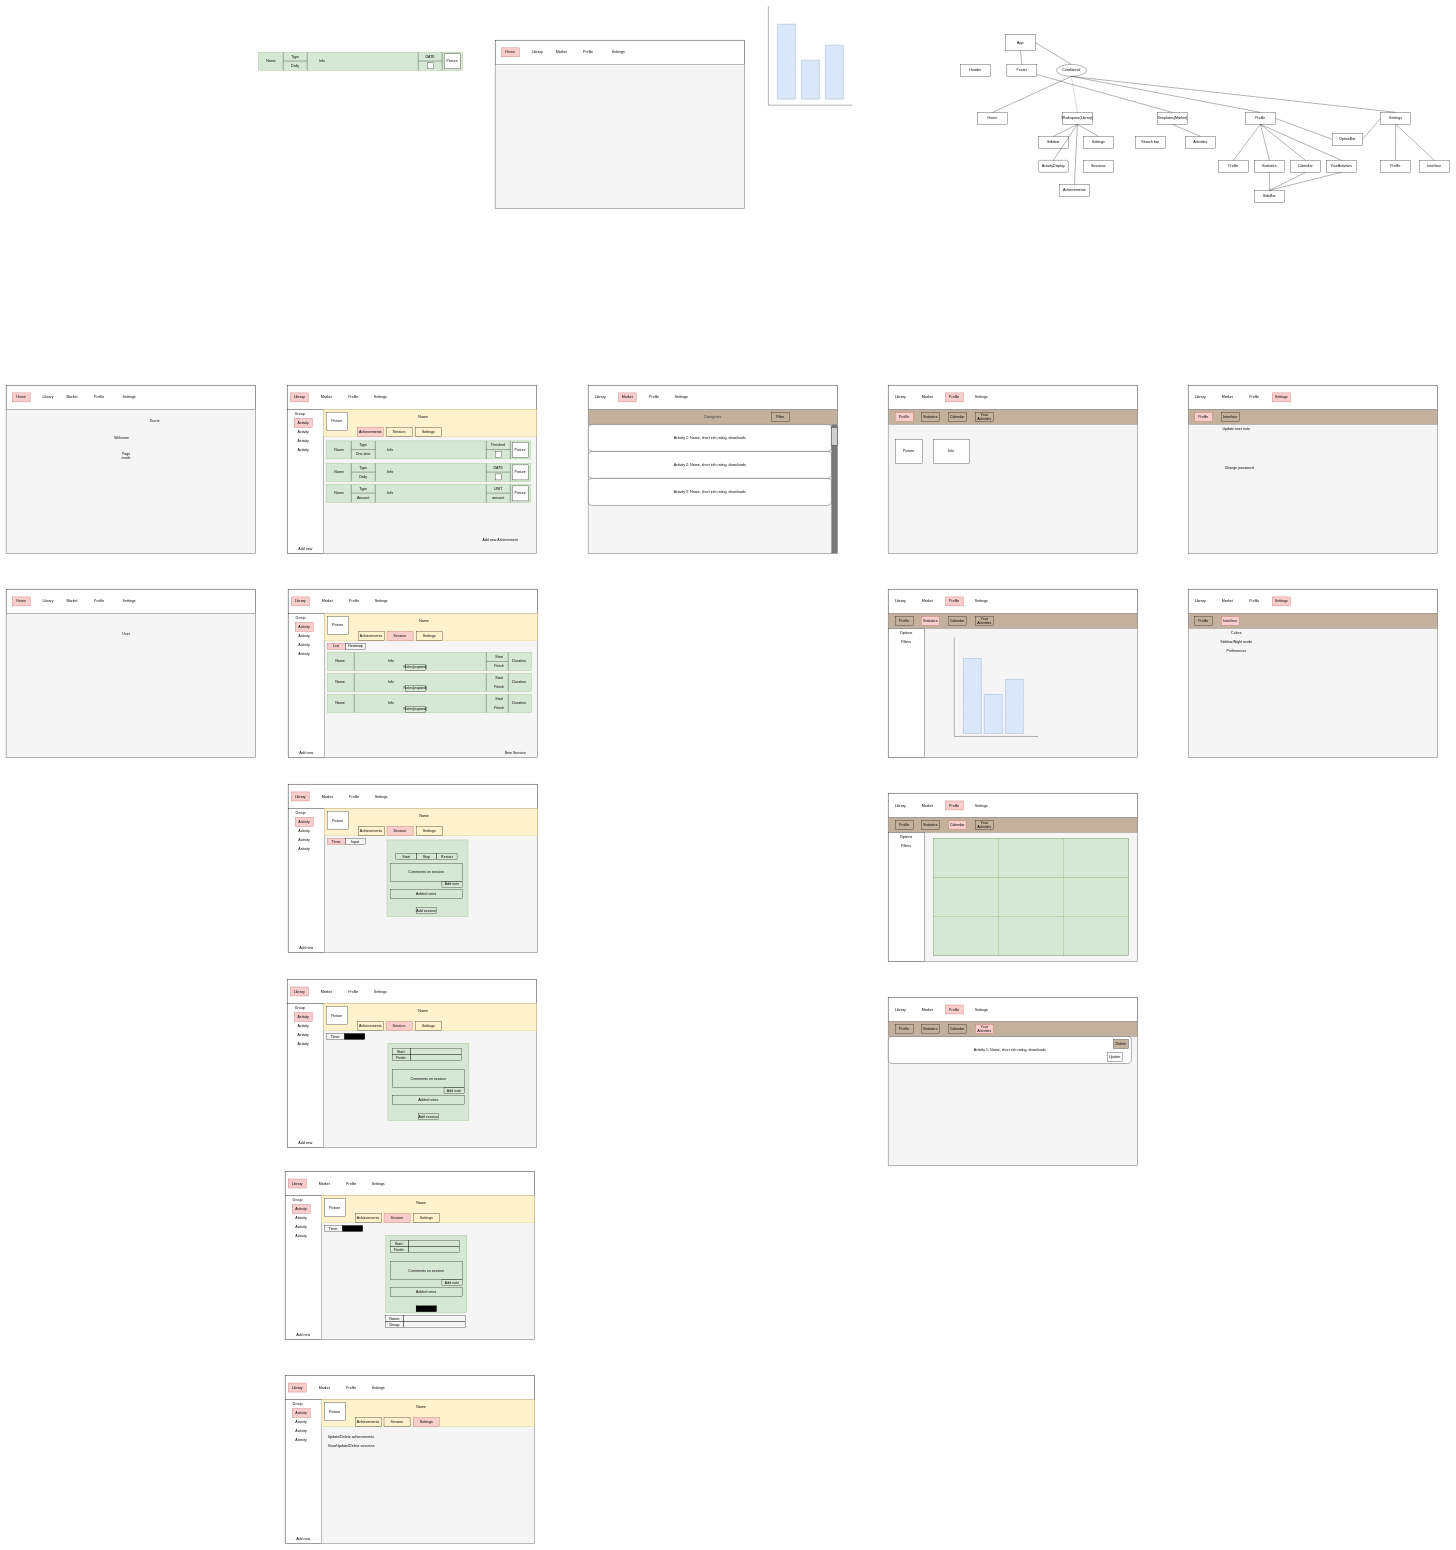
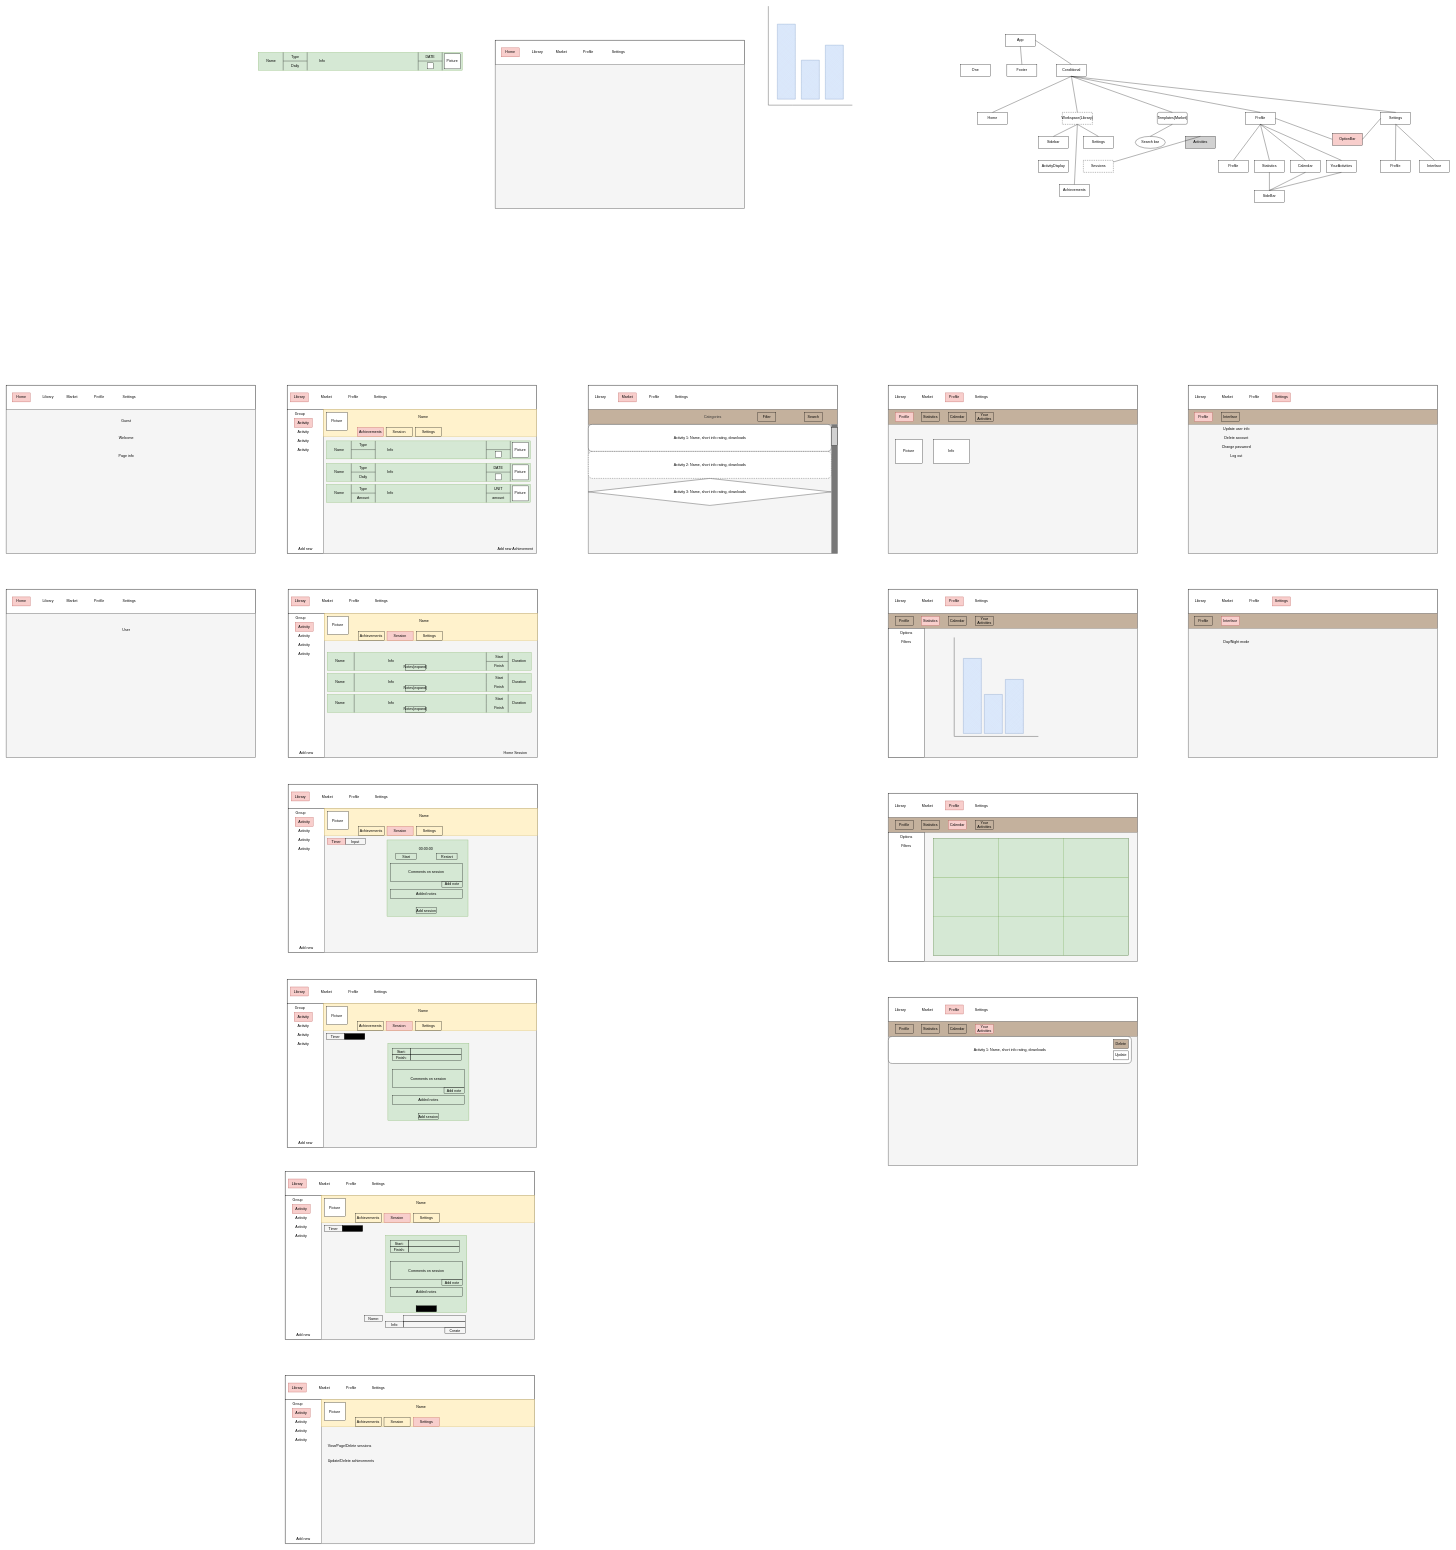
(1020, 43) -> (1020, 40)
(975, 70) -> (975, 70)
(1071, 70) -> (1071, 70)
(1102, 93) -> (1121, 94)
(1074, 95) -> (1074, 95)
(1077, 118) -> (1077, 118)
(1172, 118) -> (1172, 118)
none -> (1161, 131)
(1187, 131) -> (1157, 149)
(1347, 139) -> (1347, 139)
(1150, 142) -> (1150, 142)
(1200, 142) -> (1200, 142)
(1064, 144) -> none
(1053, 166) -> (1053, 166)
(1098, 166) -> (1098, 166)
(780, 417) -> (767, 417)
none -> (813, 417)
(155, 421) -> (126, 421)
(1236, 429) -> (1236, 429)
(122, 438) -> (126, 438)
none -> (1236, 438)
(498, 445) -> none
(363, 454) -> none
(126, 456) -> (126, 456)
none -> (1236, 456)
(710, 465) -> (710, 465)
(1239, 468) -> (1236, 447)
(710, 492) -> (710, 492)
(500, 540) -> (515, 549)
(1236, 633) -> none
(126, 634) -> (126, 630)
(1236, 642) -> (1236, 642)
(336, 646) -> none
(355, 646) -> none
(1236, 651) -> none
(515, 753) -> (515, 753)
none -> (426, 849)
(426, 856) -> none
(1115, 1057) -> (1121, 1055)
(395, 1318) -> (374, 1318)
(395, 1324) -> (395, 1324)
none -> (455, 1330)
(384, 1437) -> (384, 1461)
(353, 1446) -> (351, 1446)
